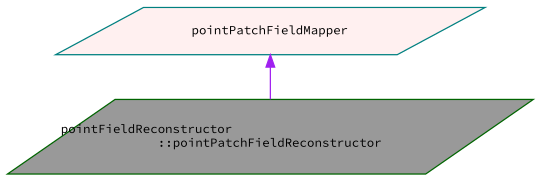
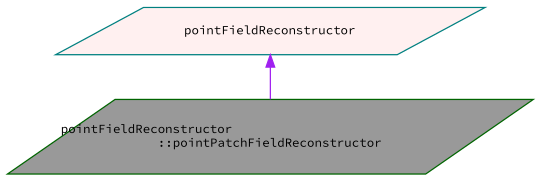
(270, 31) -> (270, 31)
